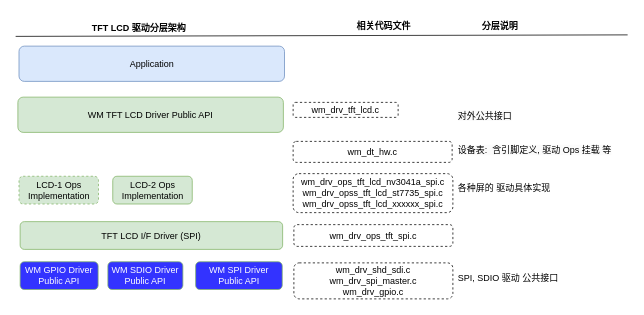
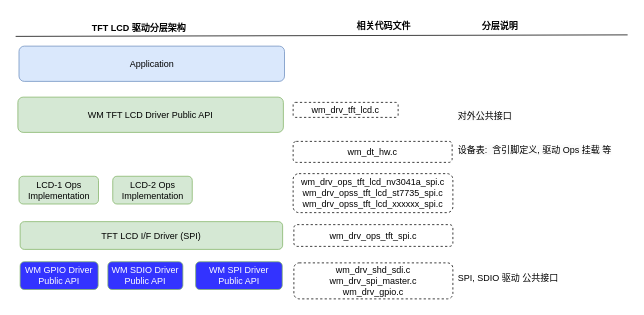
(59, 190) -> (59, 190)
(523, 191) -> none
